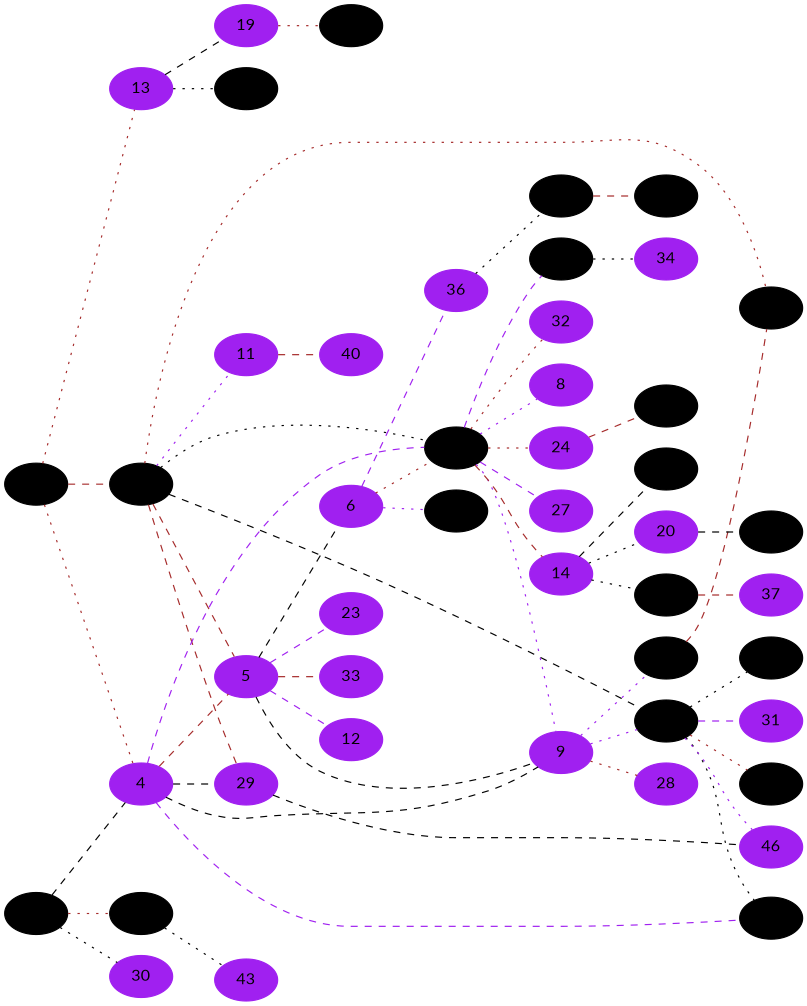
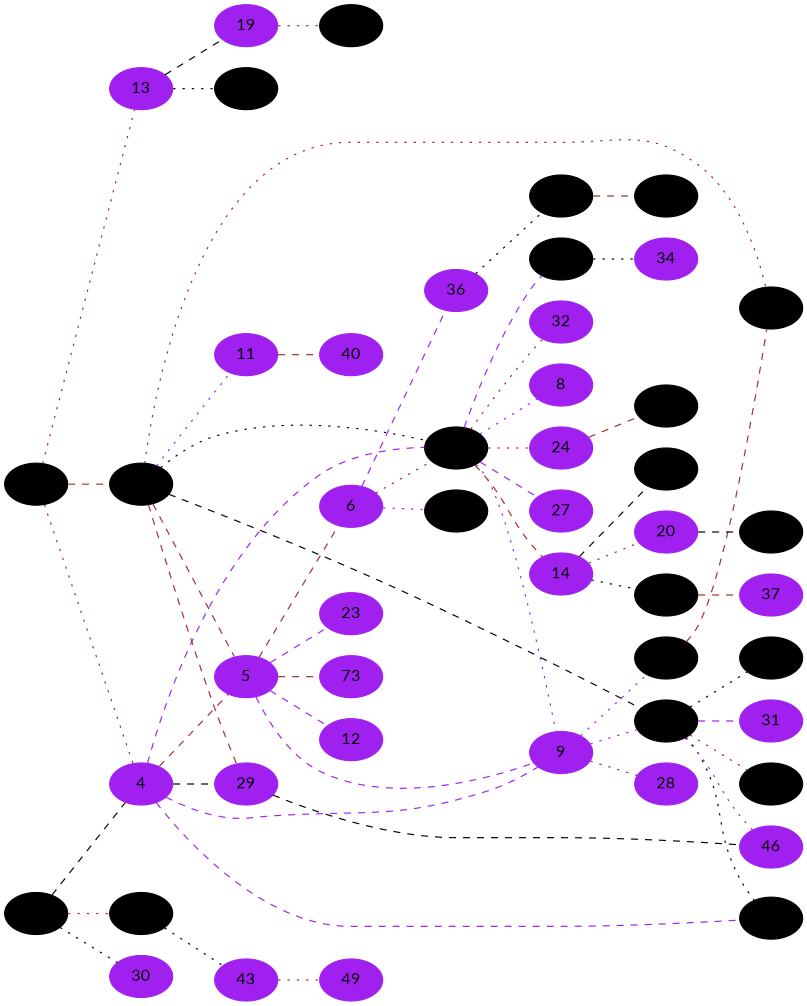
(614, 553) -> (614, 553)
(299, 592) -> (299, 592)
(351, 677) -> (351, 677)
(377, 787) -> (377, 787)
(354, 813) -> (354, 813)
none -> (351, 980)
